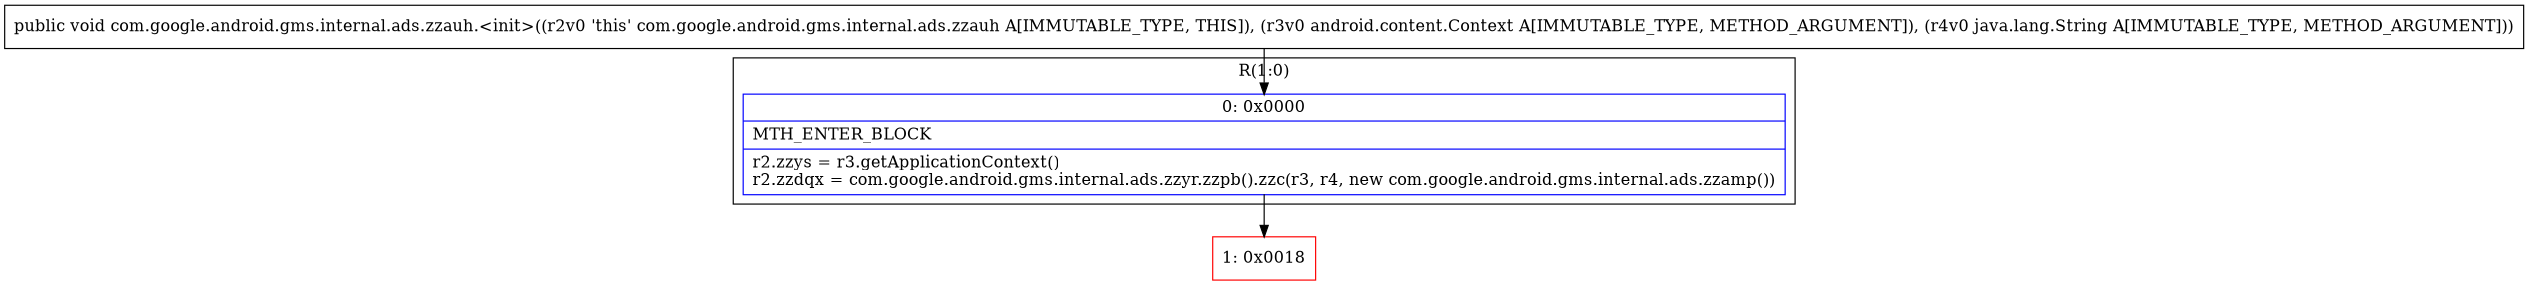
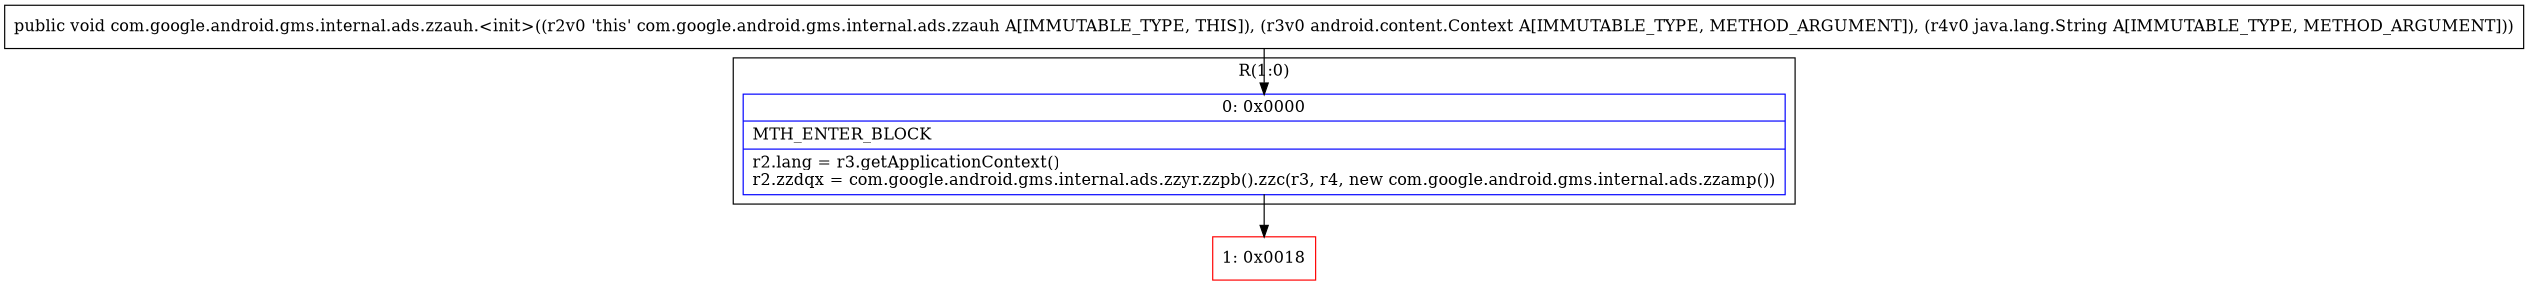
(906, 163) -> (906, 163)
